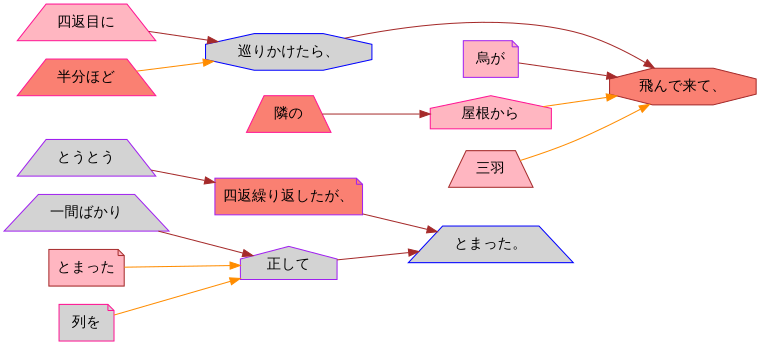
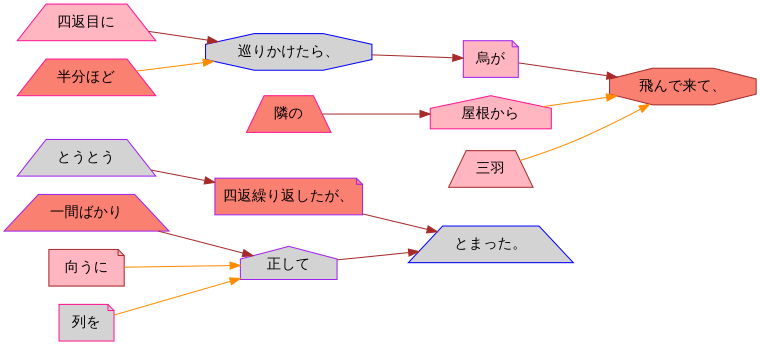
(498, 23) -> (412, 56)
(87, 213) -> (87, 213)
(87, 268) -> (87, 268)
